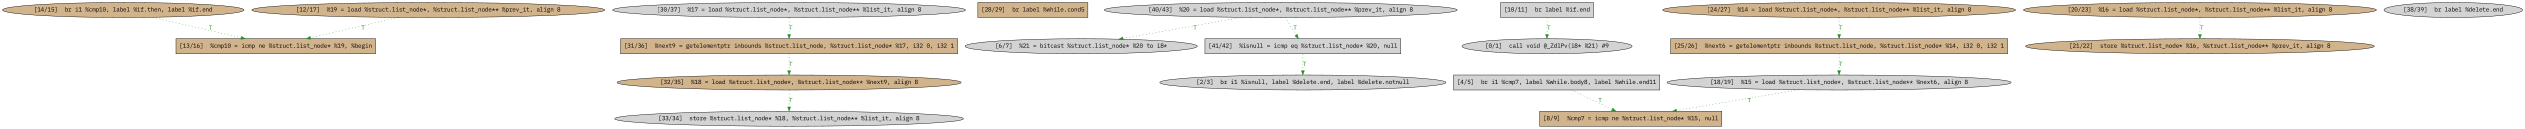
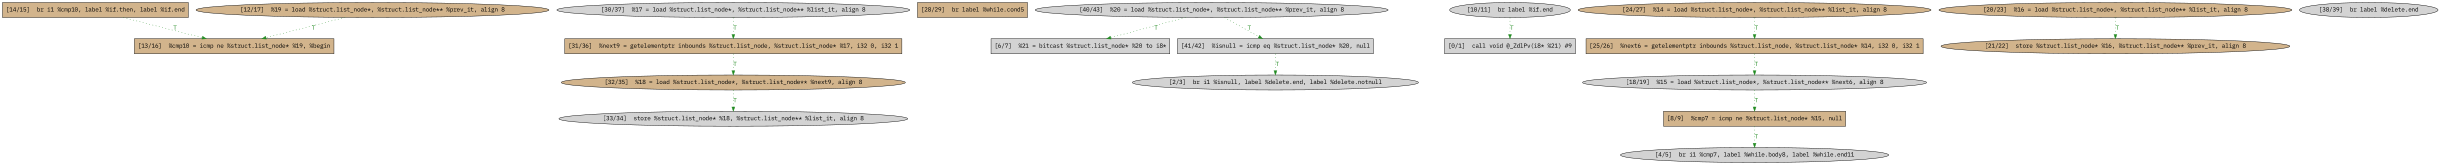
(123, 10) -> (95, 10)
(1547, 10) -> (1510, 10)
(1081, 46) -> (1080, 46)
(1547, 46) -> (1510, 46)
(1557, 82) -> (1755, 155)
(1592, 100) -> (1755, 135)
